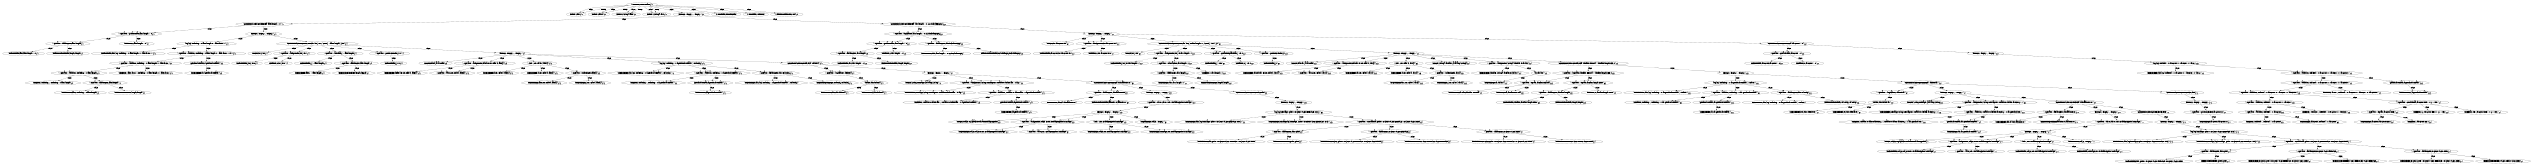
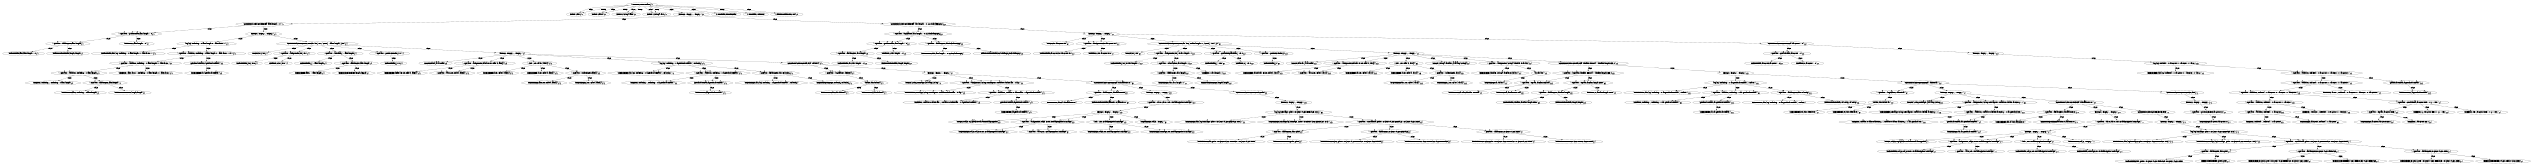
(722, 10) -> (722, 10)
